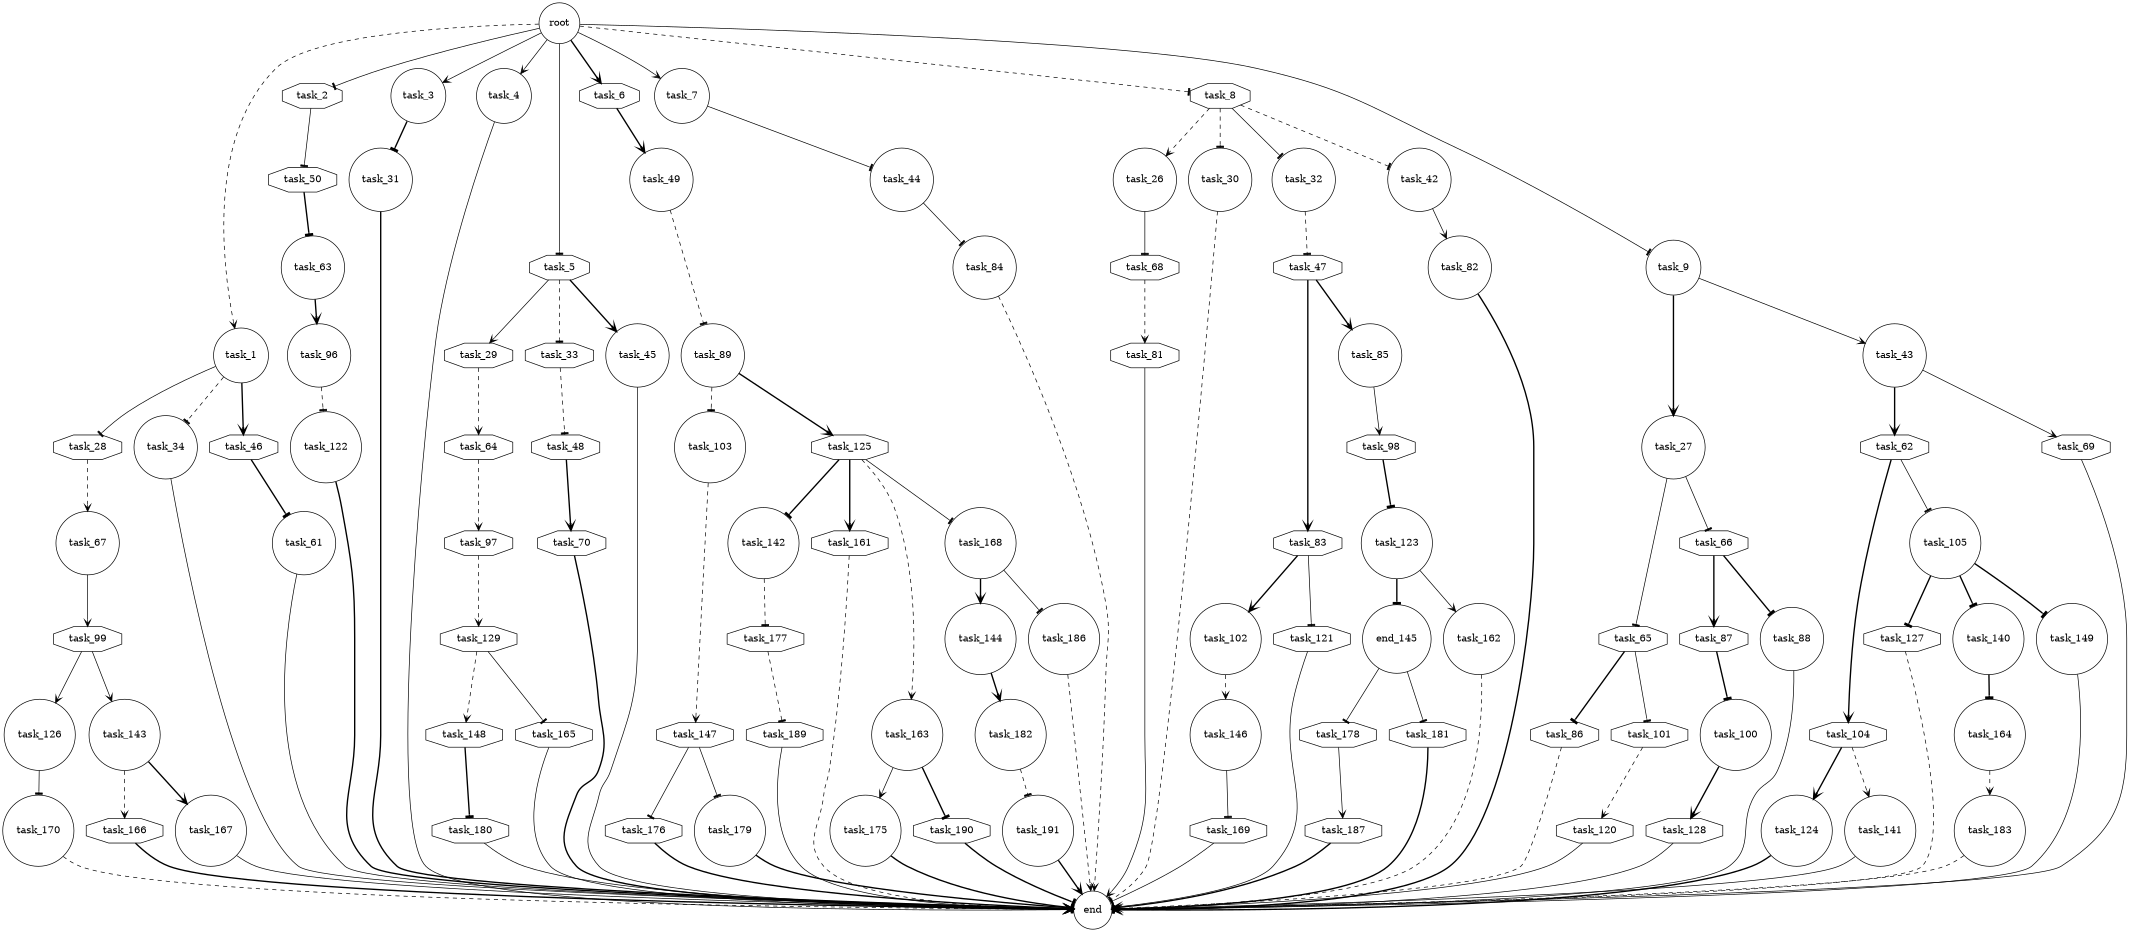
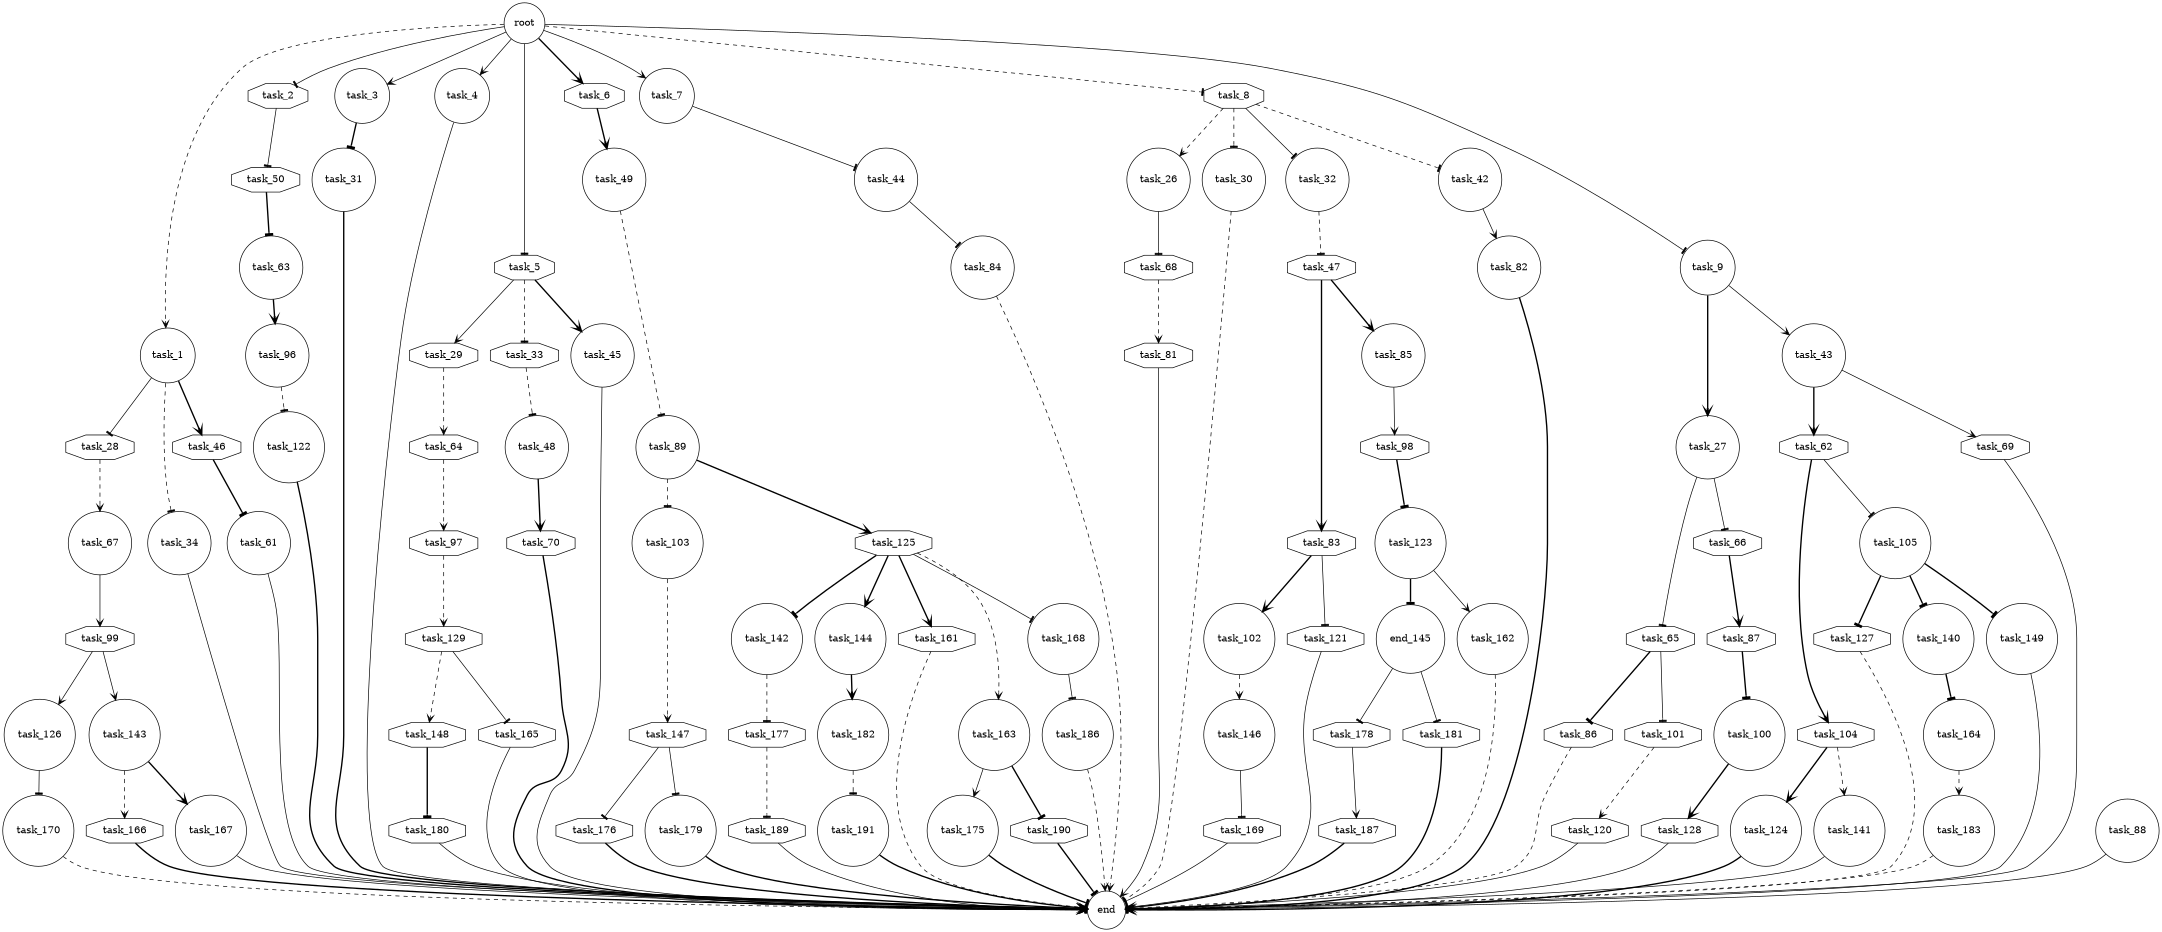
(566, 447) -> (537, 447)
(1747, 584) -> none
(981, 588) -> (878, 578)
